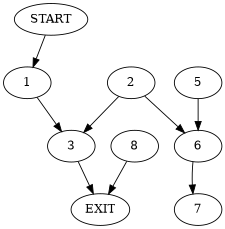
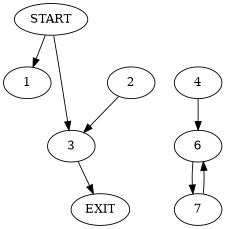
(198, 83) -> (198, 83)
(47, 111) -> (61, 78)
(161, 111) -> (204, 182)
(135, 146) -> none
